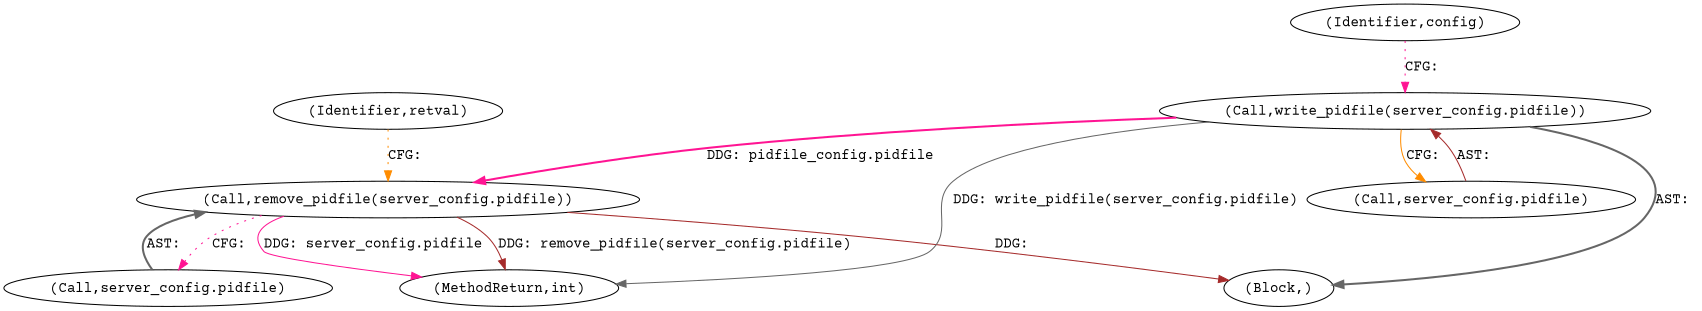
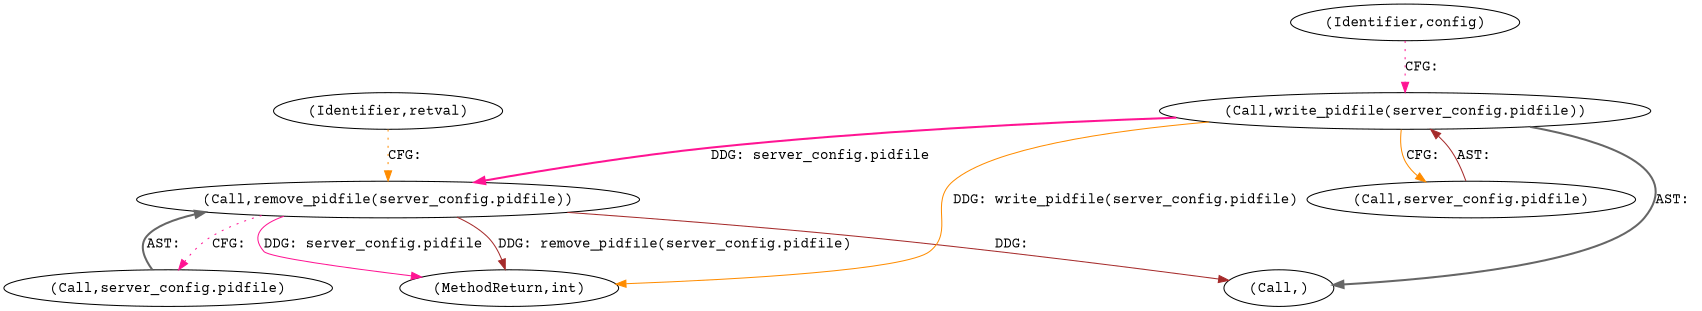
(820, 155) -> (820, 155)
(940, 237) -> (940, 237)
(1279, 288) -> (1279, 288)
